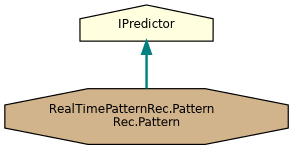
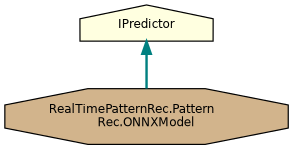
(147, 117) -> (147, 117)
